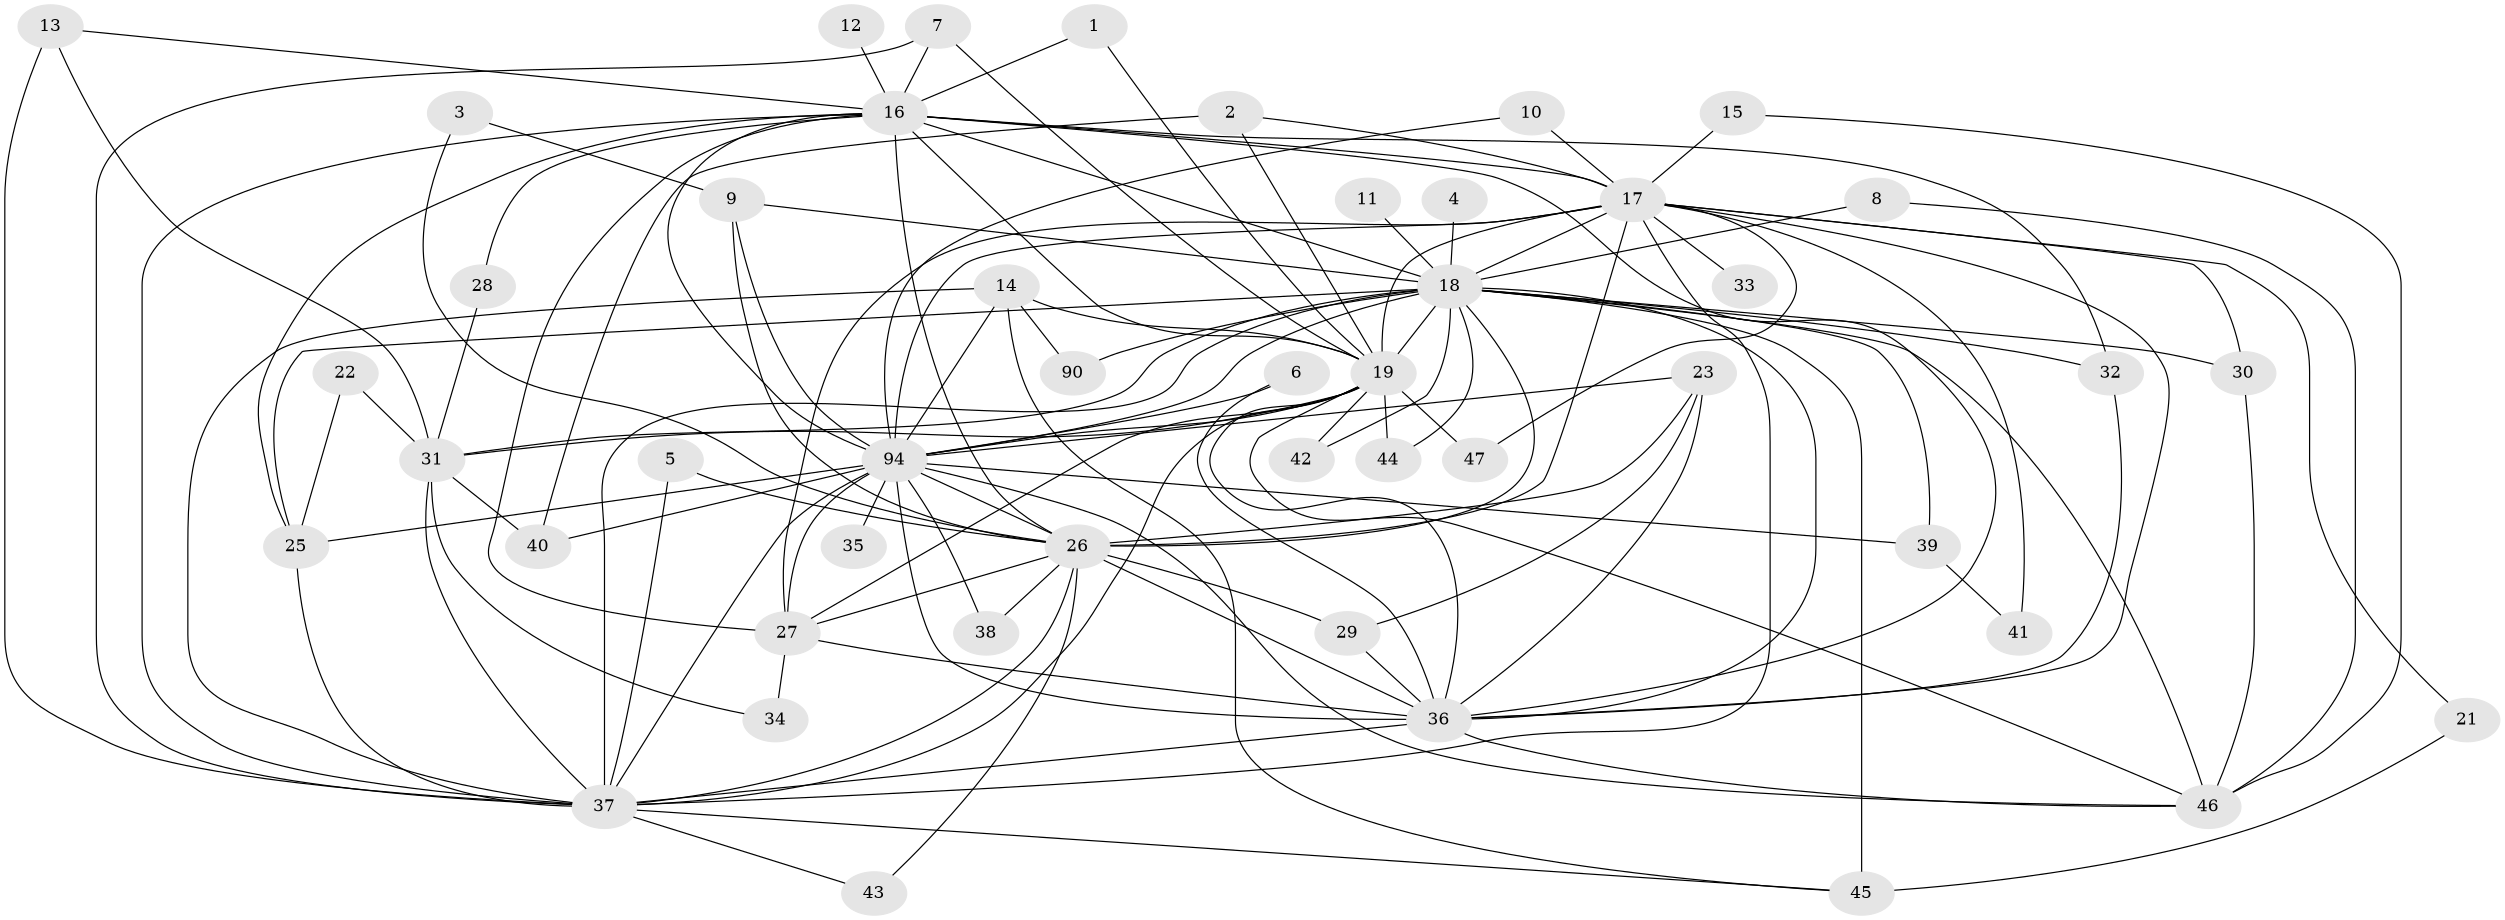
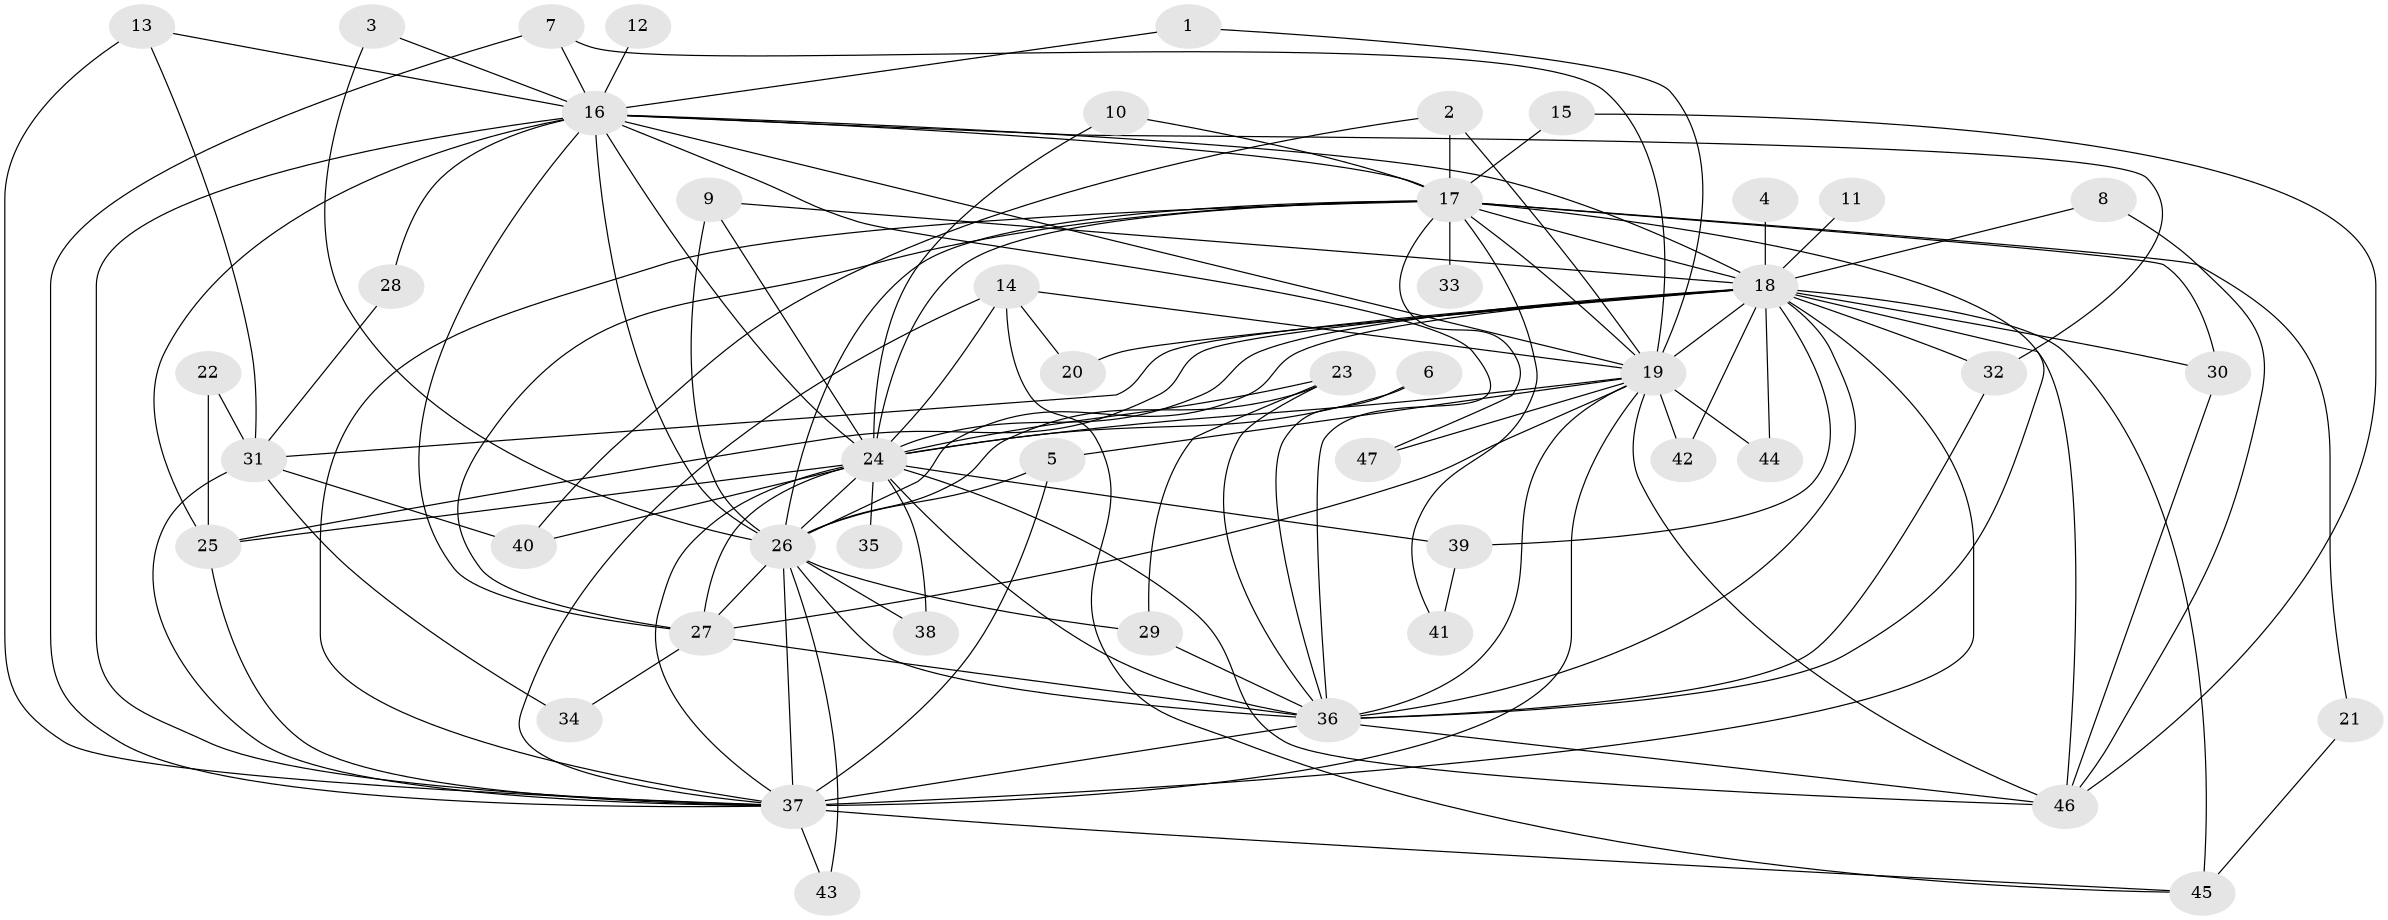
(607, 160) -> (483, 70)
(1073, 373) -> (1073, 373)
(936, 435) -> (1326, 420)
(895, 460) -> (874, 460)
